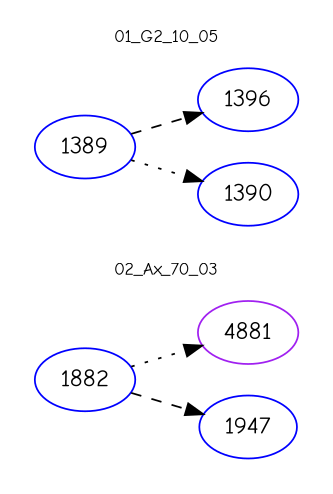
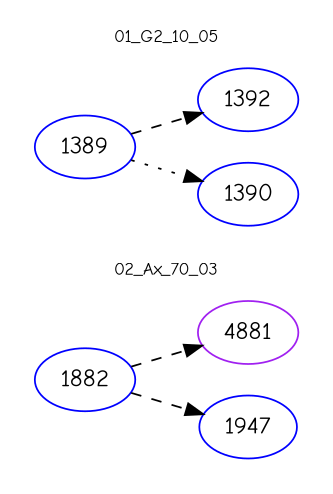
(248, 100) -> (248, 100)
(158, 359) -> (158, 359)
